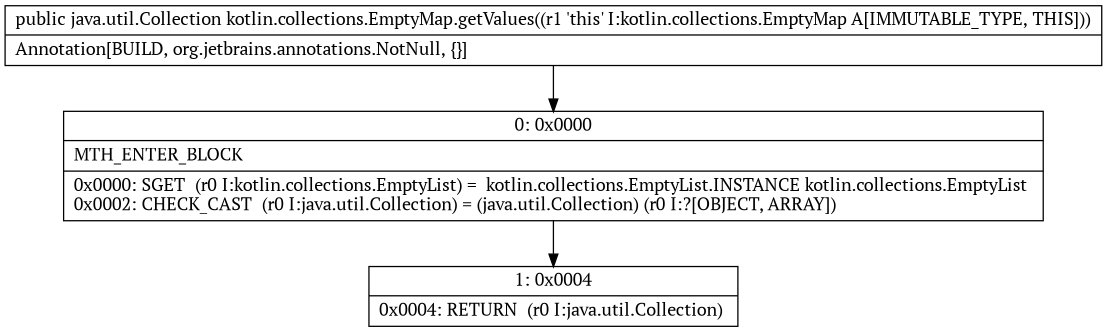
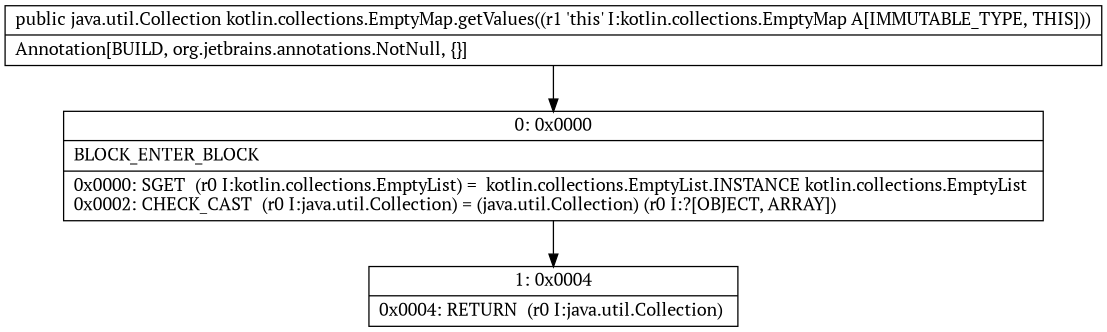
(158, 155) -> (167, 155)
